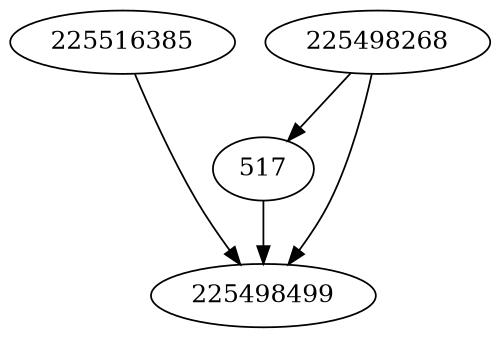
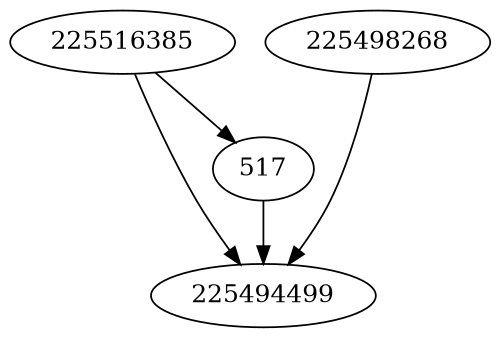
(326, 100) -> (189, 102)
(263, 296) -> (263, 296)
